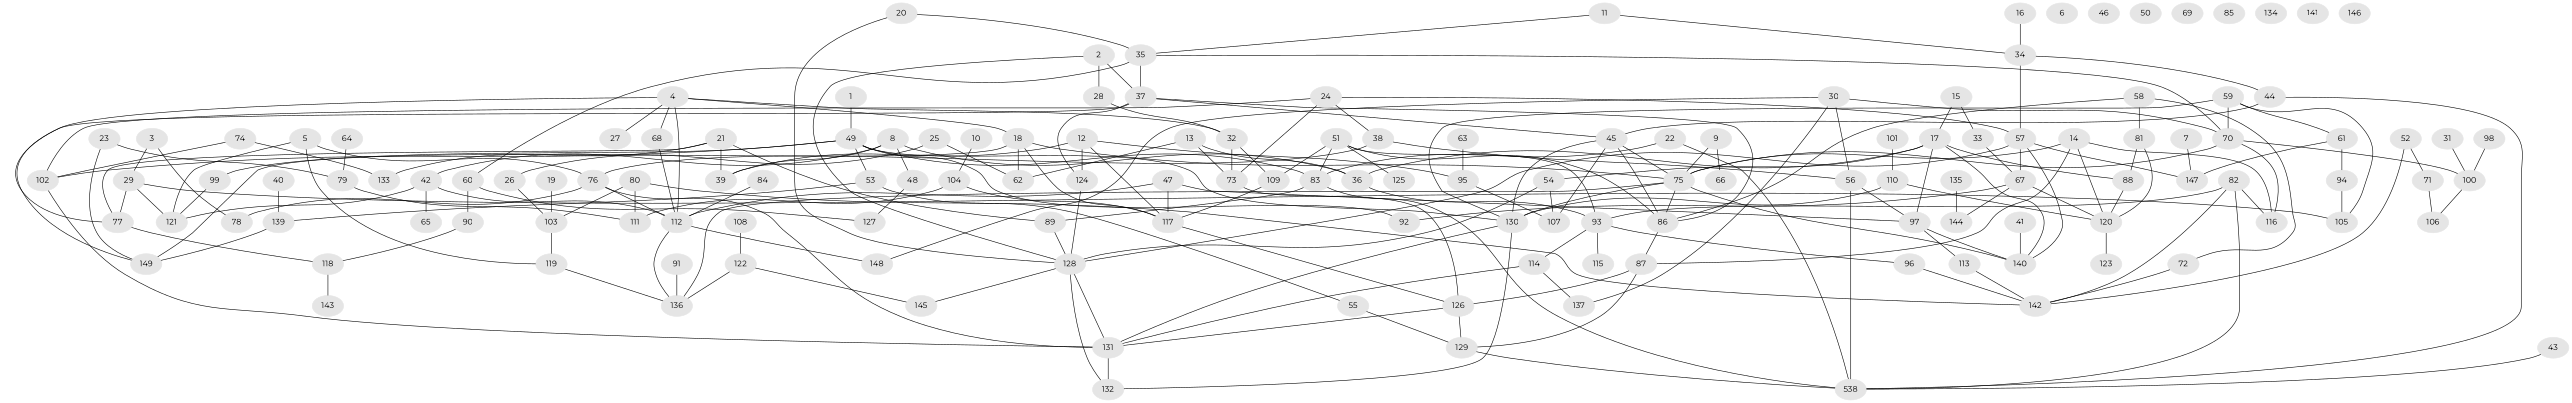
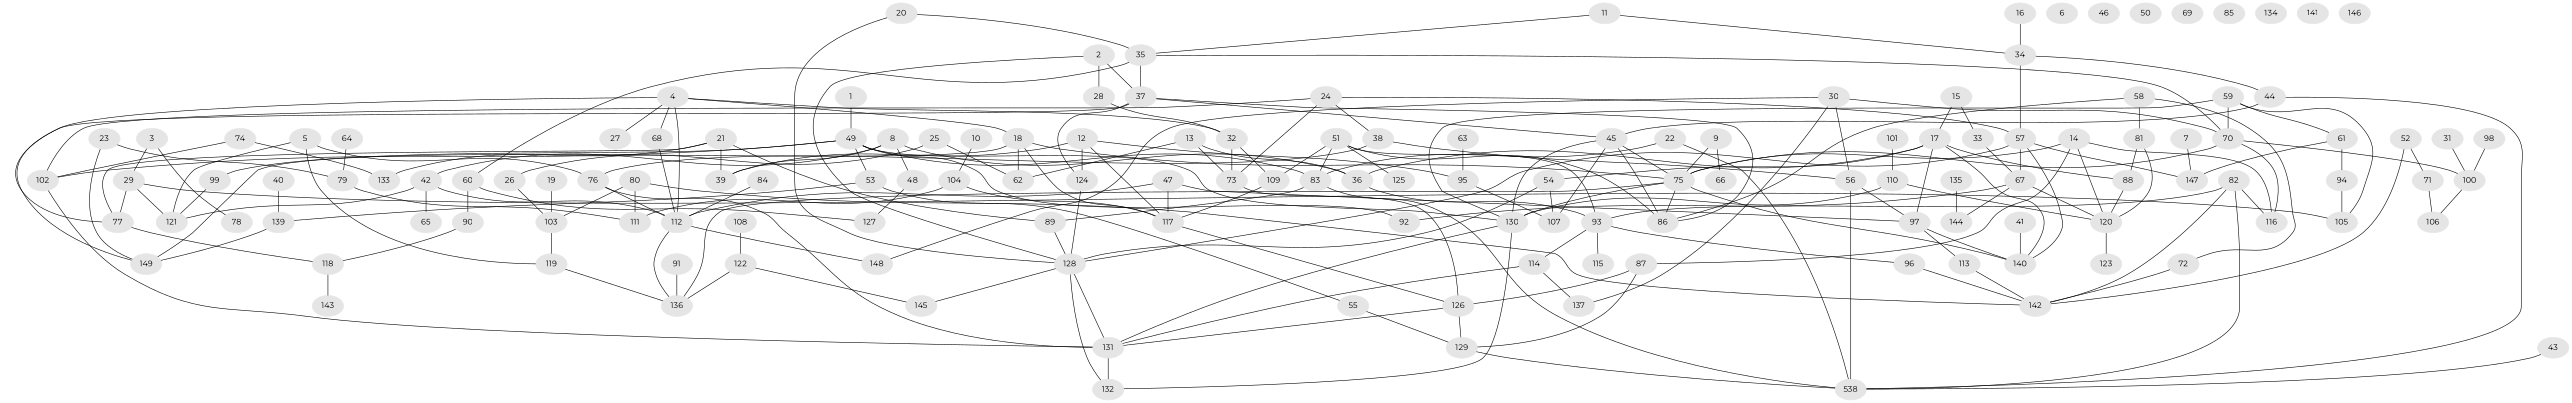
(415, 201) -> none
(1652, 243) -> none
